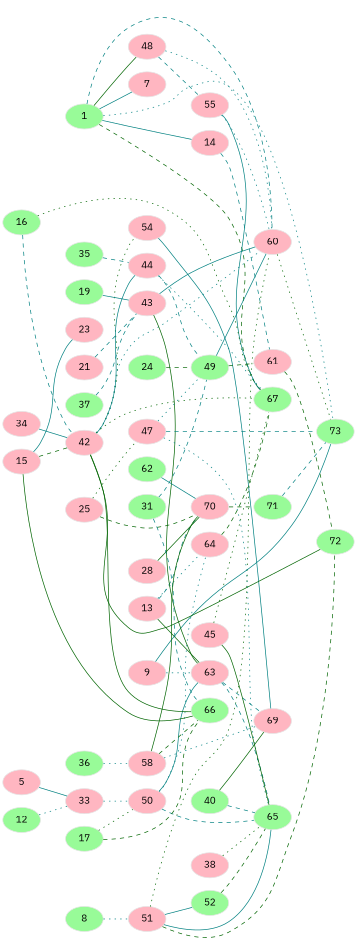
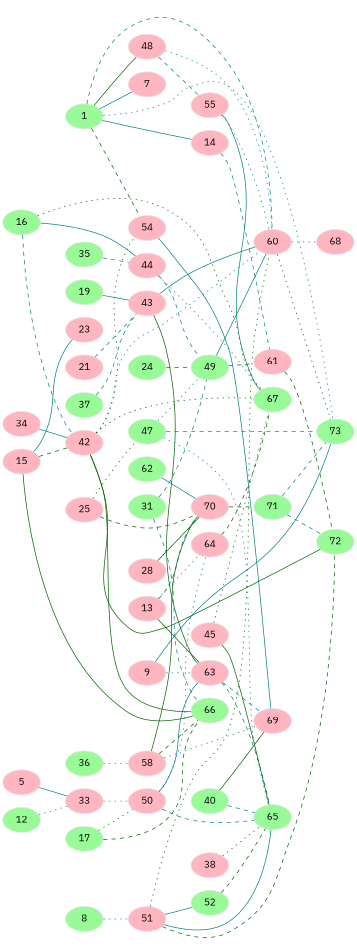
(233, 226) -> (116, 172)
none -> (335, 242)
(116, 354) -> (91, 232)
(147, 432) -> (147, 432)
none -> (304, 524)
